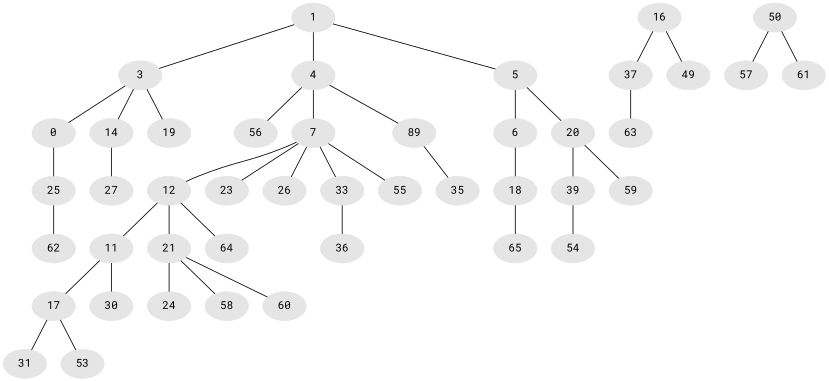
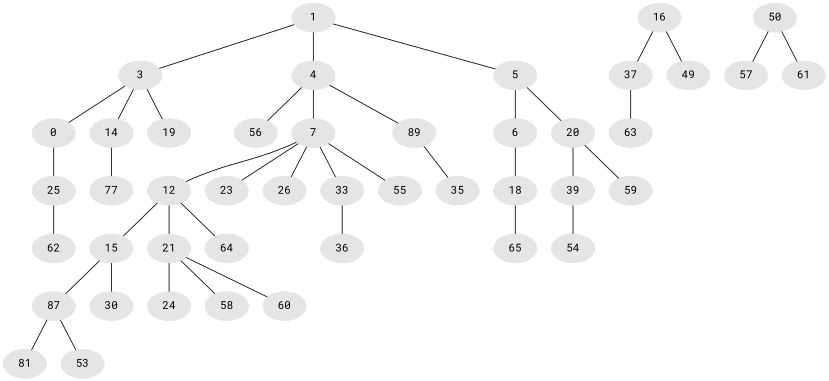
(111, 191) -> (111, 191)
(111, 248) -> (111, 248)
(54, 306) -> (54, 306)
(25, 364) -> (25, 364)
